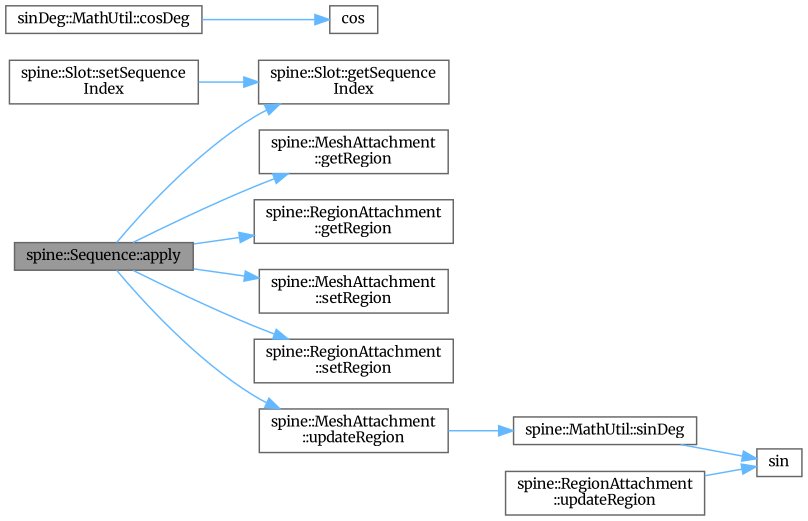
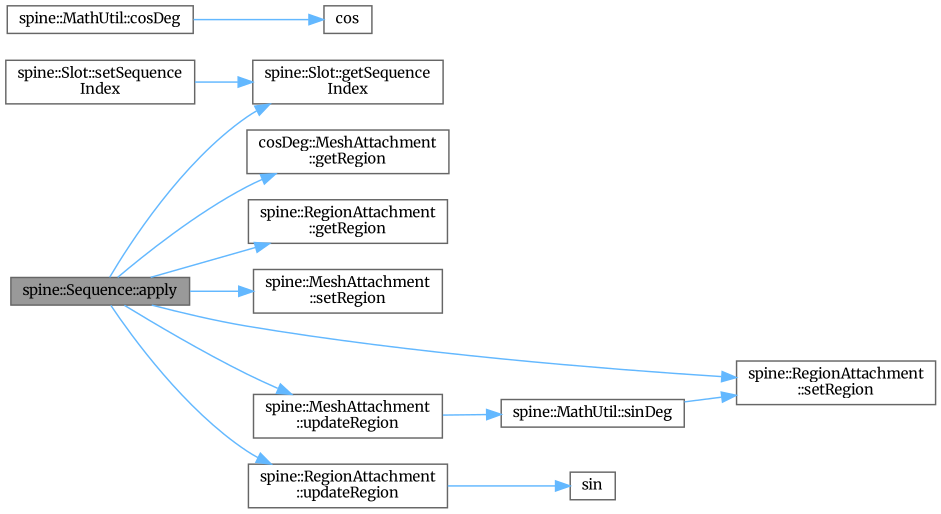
(104, 20) -> (100, 20)
(354, 152) -> (348, 152)
none -> (177, 389)
(712, 450) -> (703, 400)
